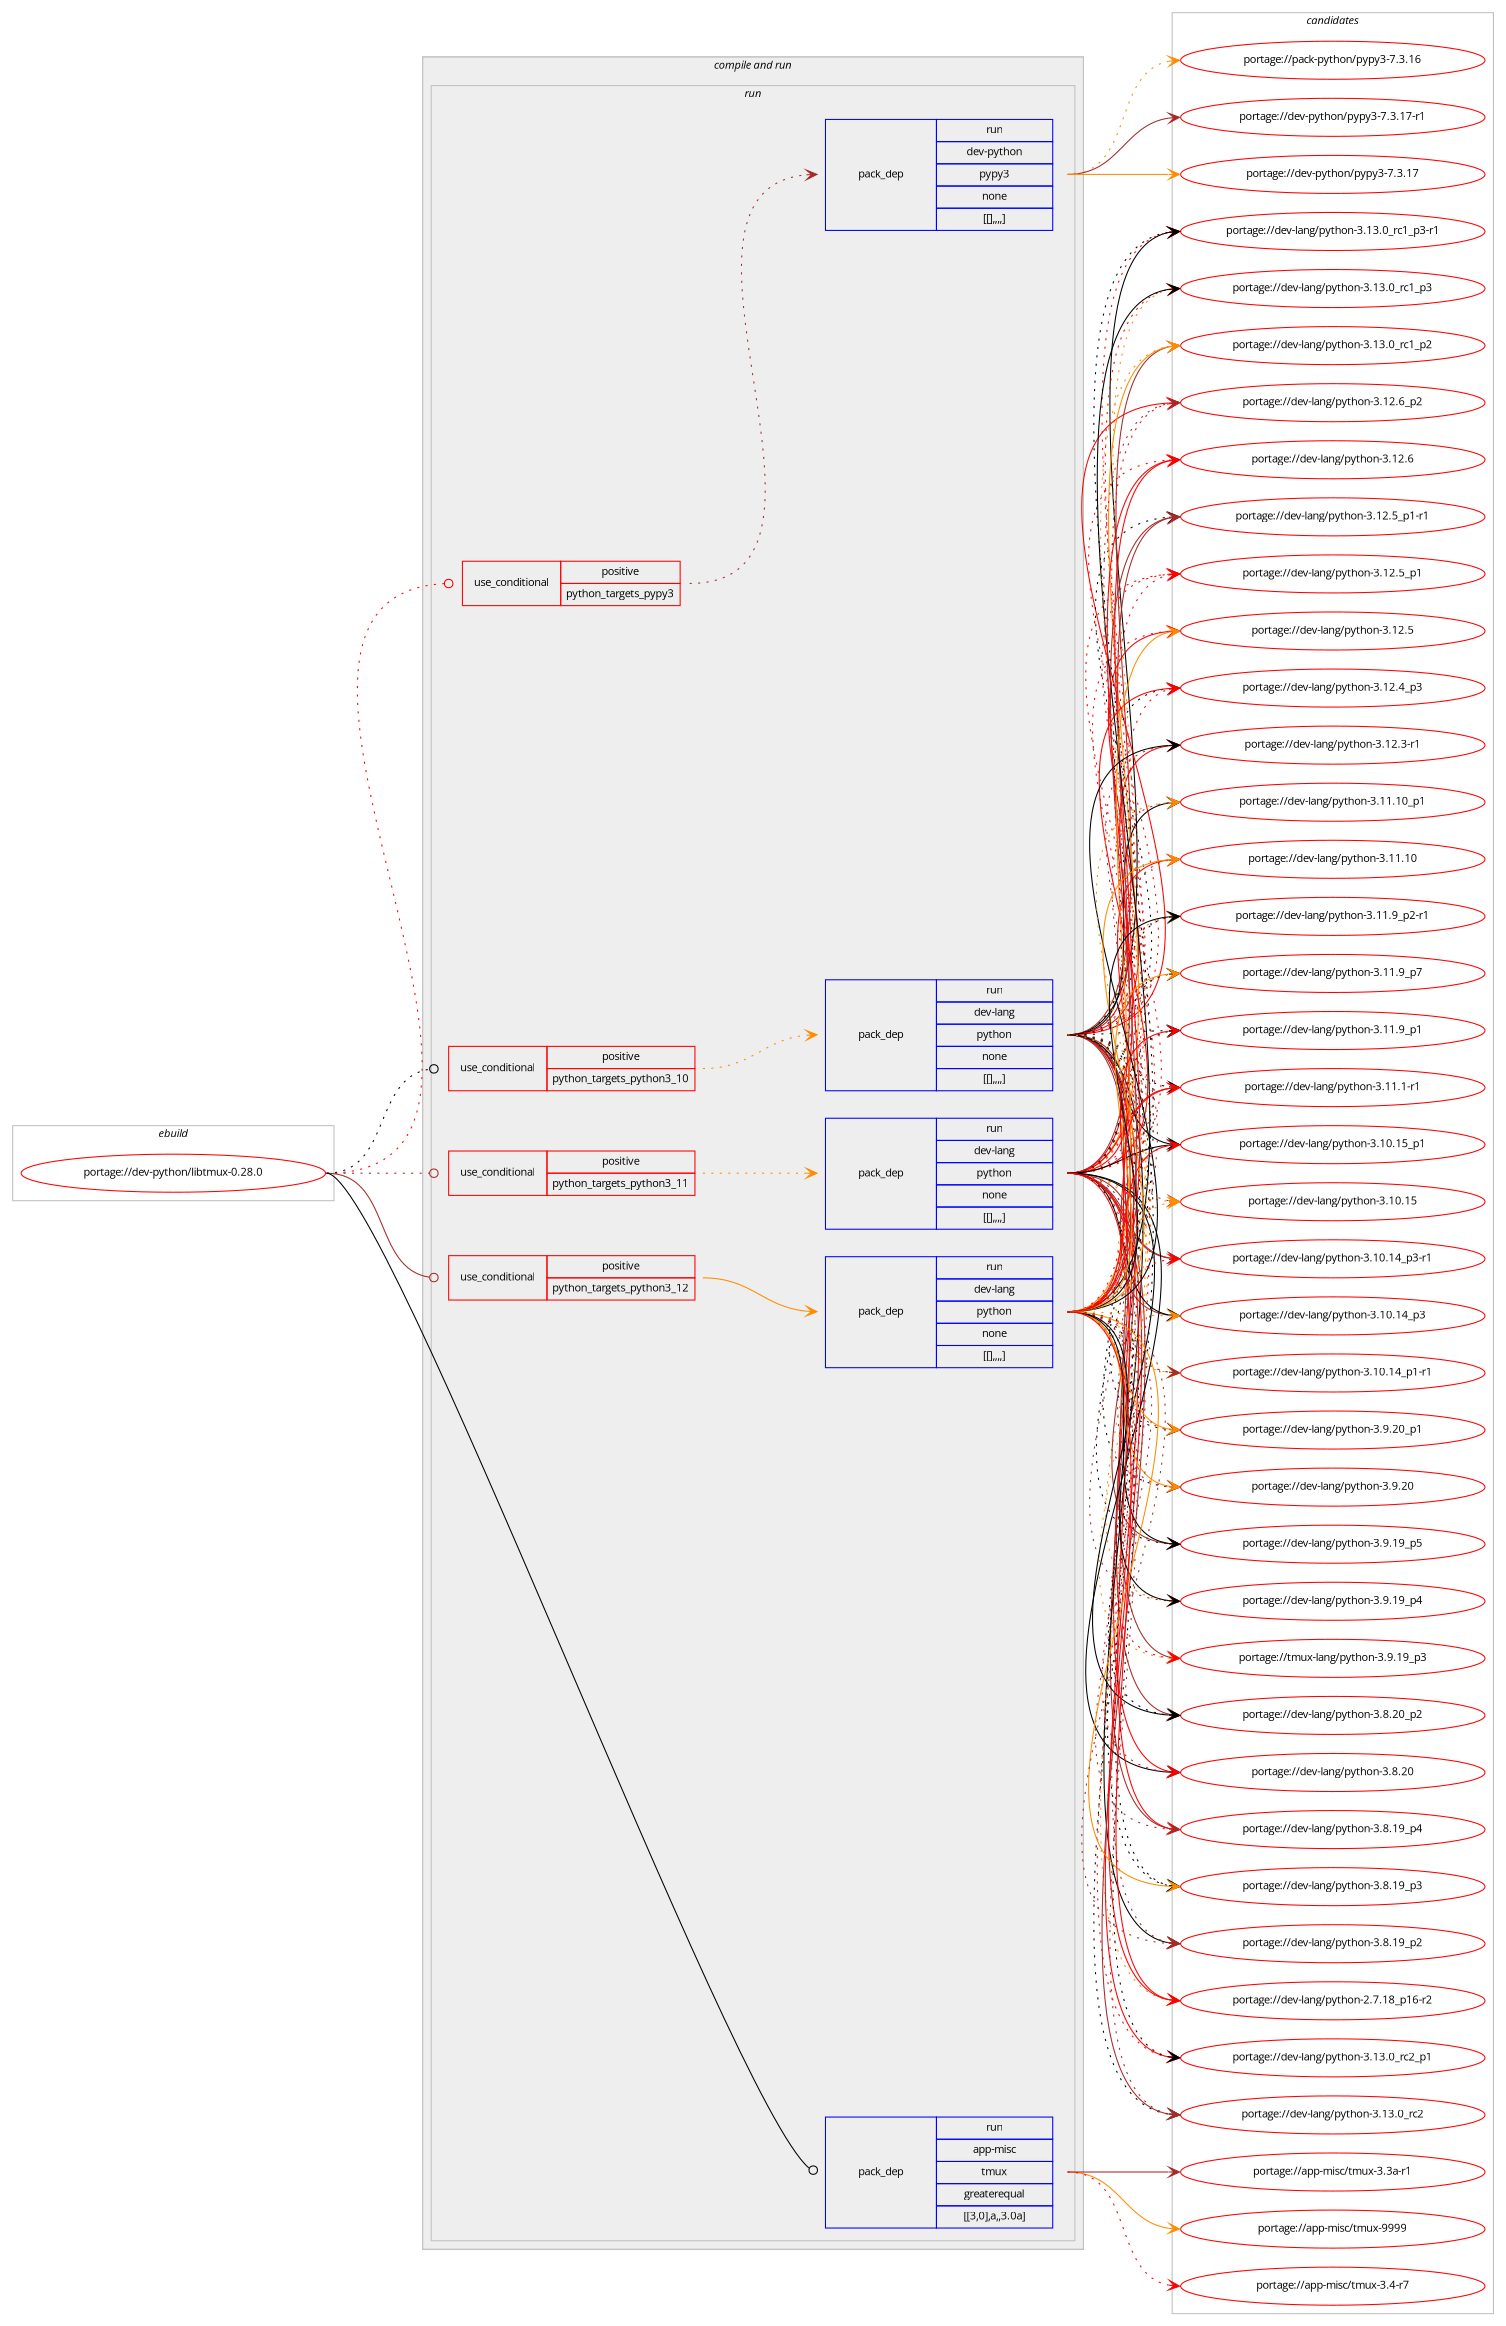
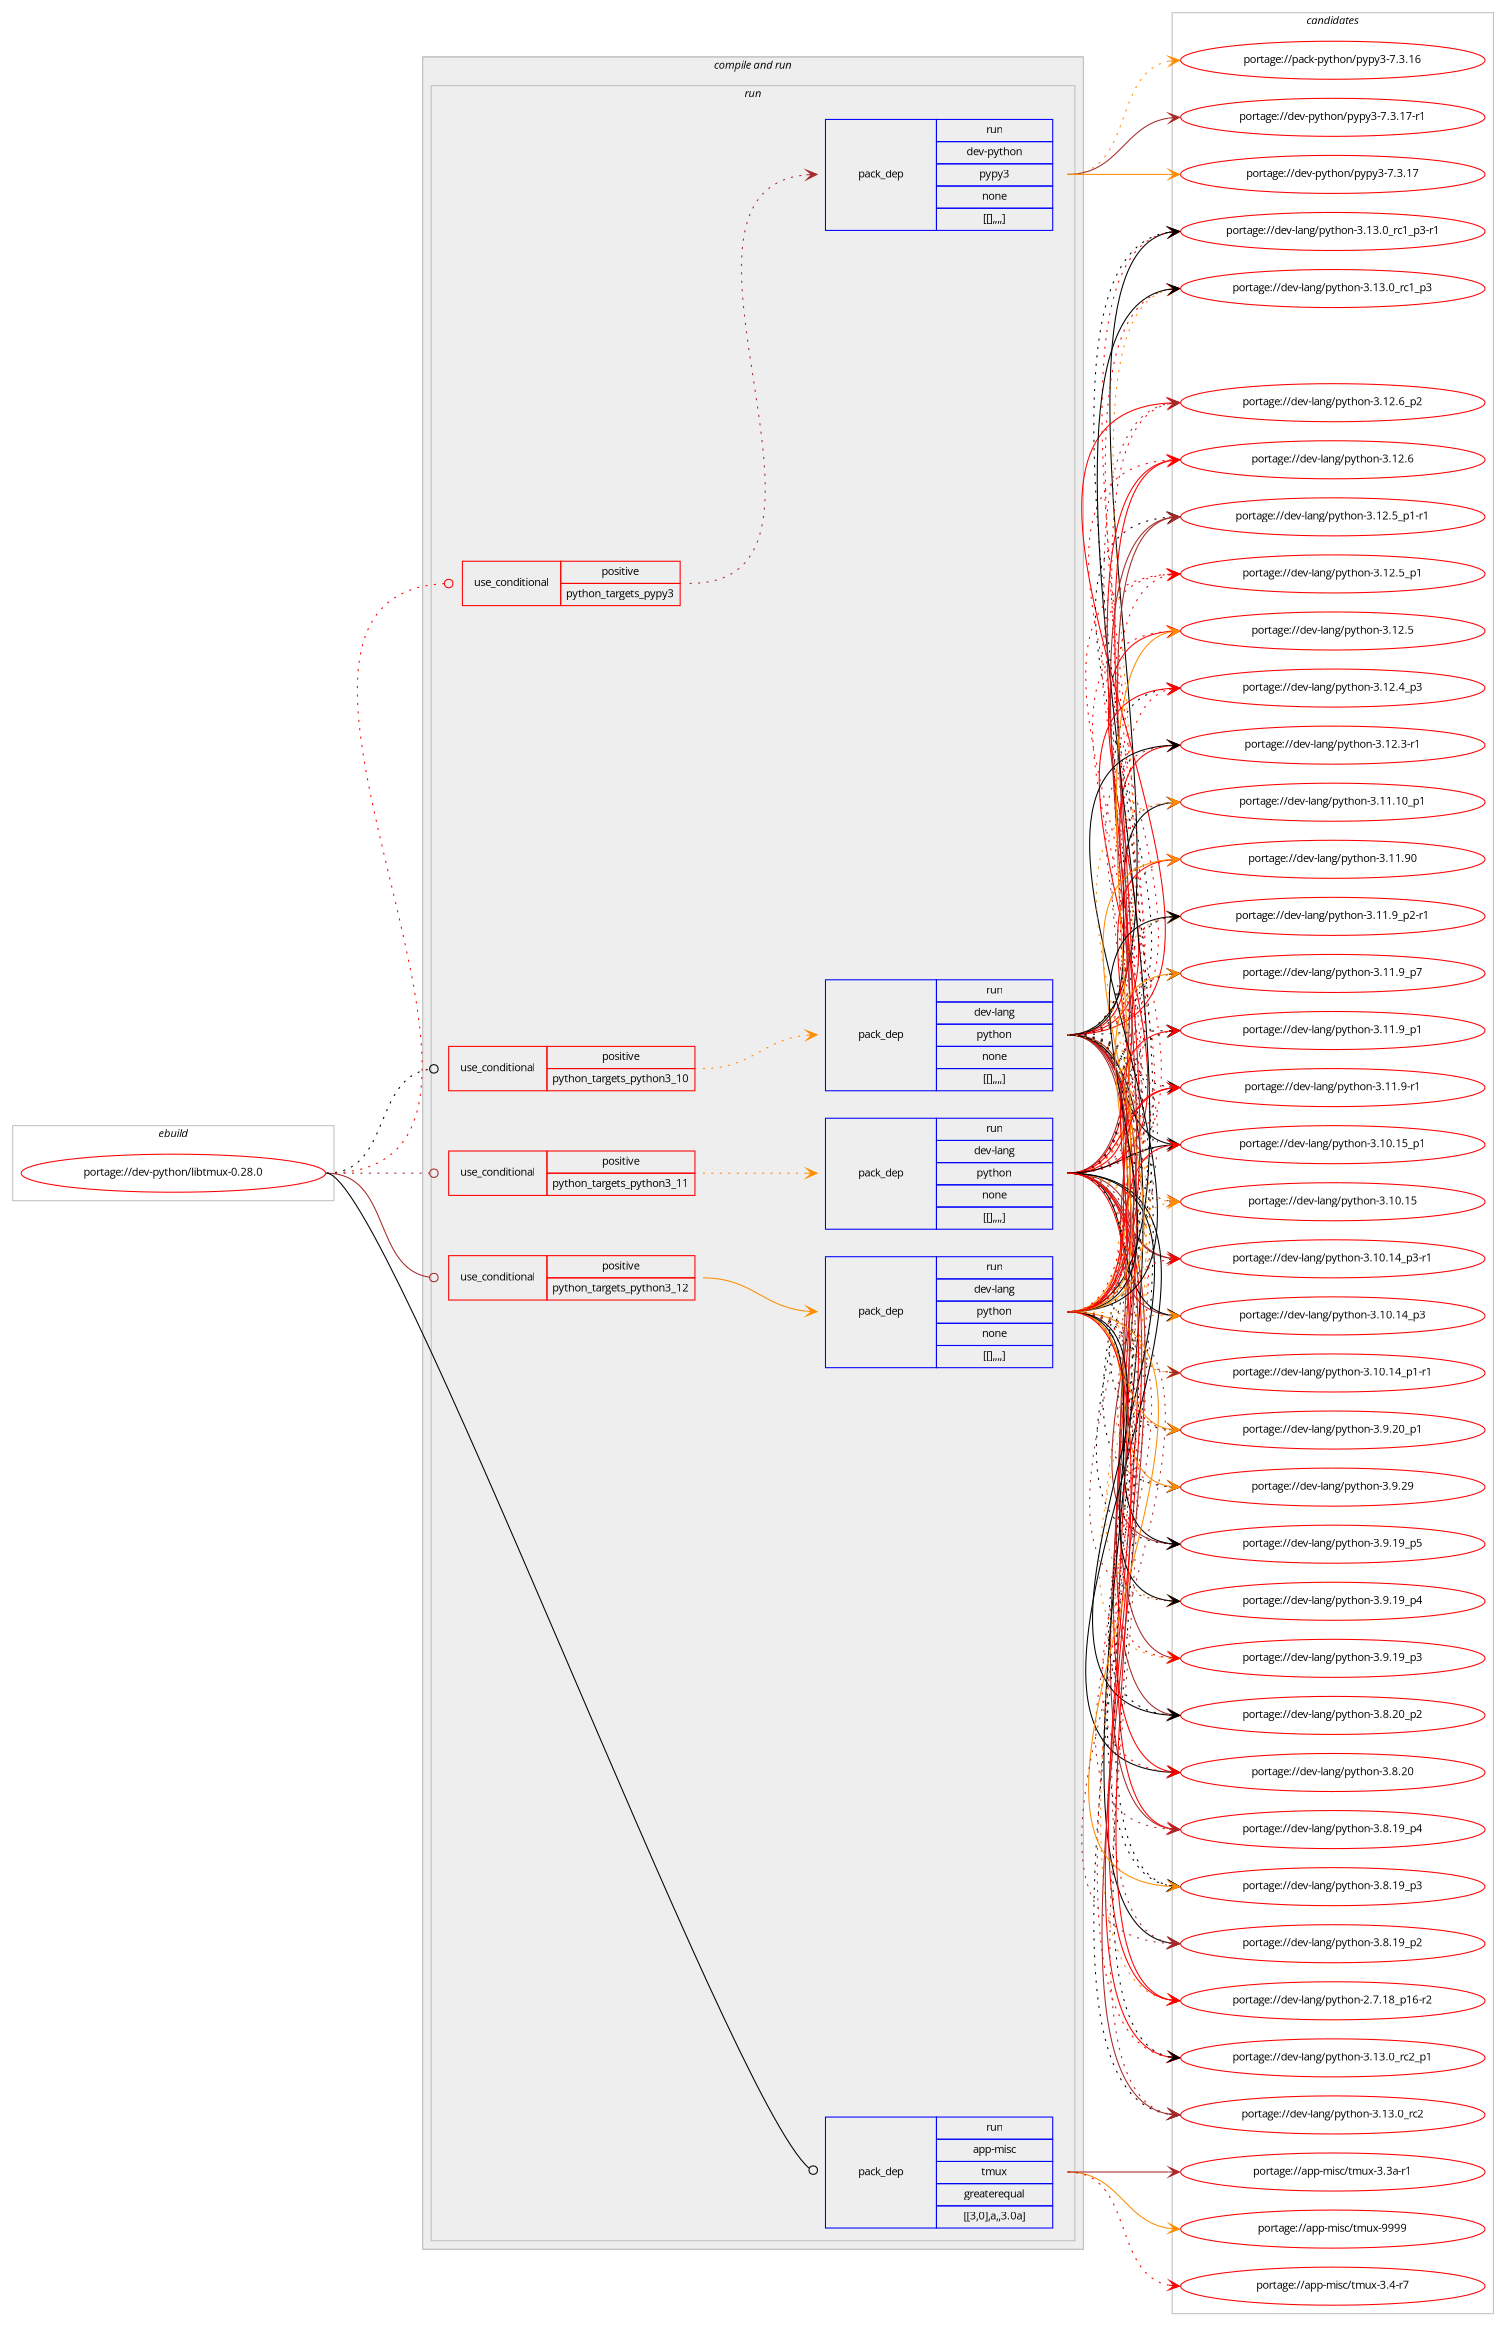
(1333, 346) -> none
(1333, 859) -> (1333, 859)
(1333, 1088) -> (1333, 1088)
(1333, 1487) -> (1333, 1487)
(1333, 1658) -> (1333, 1658)
